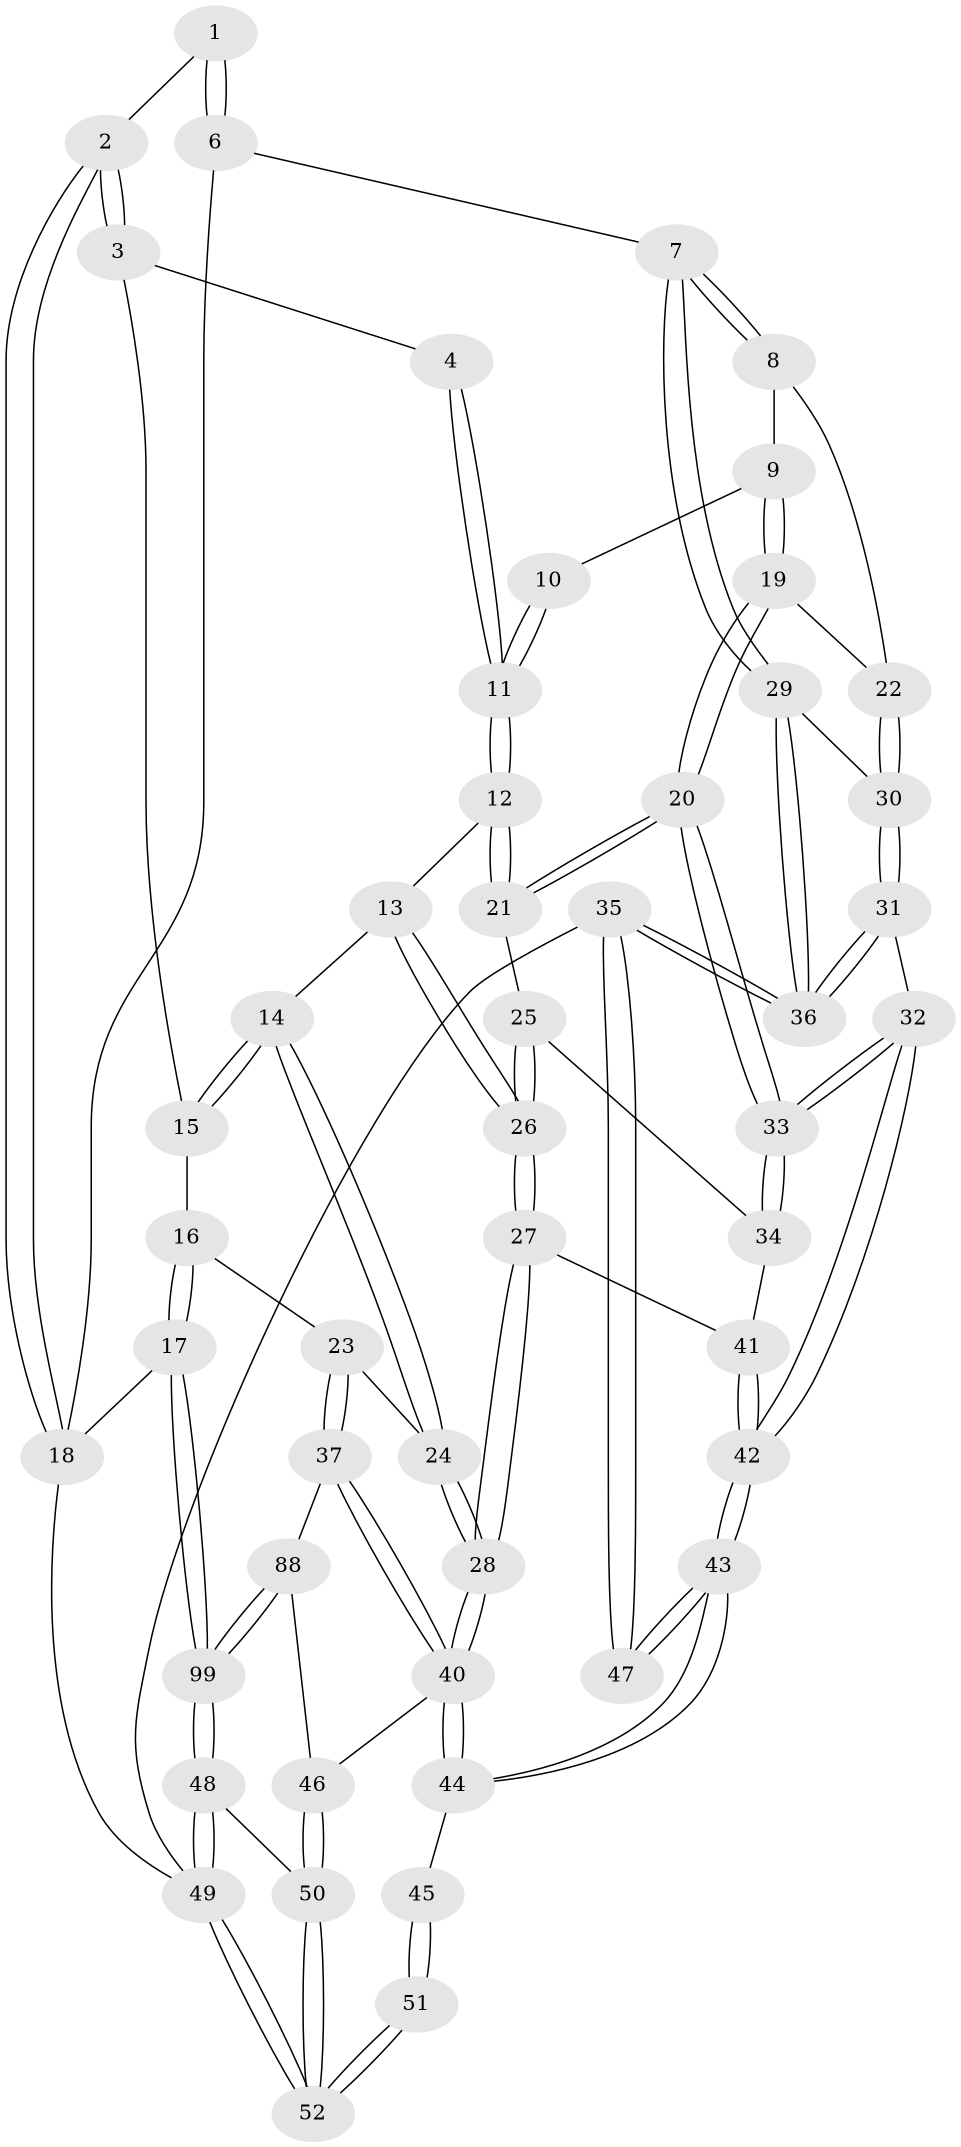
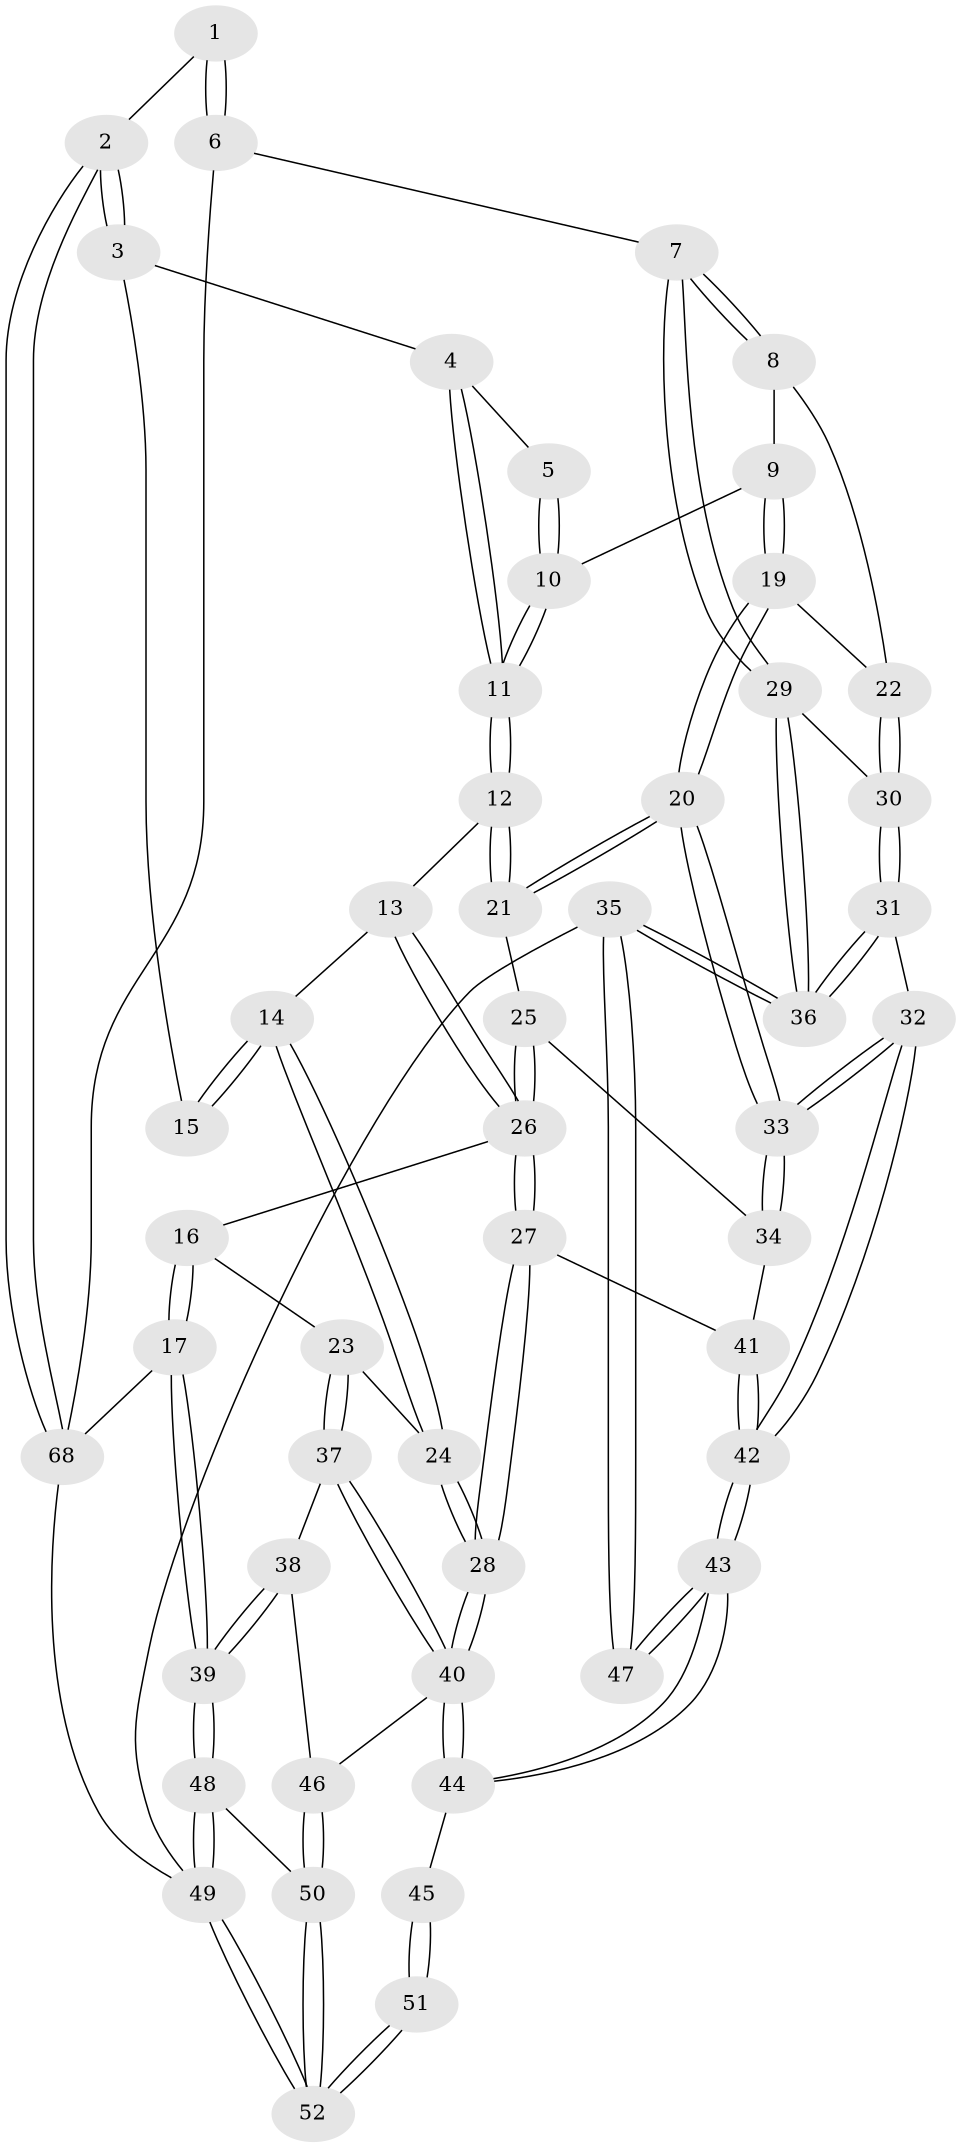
none -> (549, 471)
(187, 1183) -> (369, 1179)
(62, 1457) -> (62, 1457)
(289, 1566) -> (289, 1566)
(204, 1676) -> (204, 1676)
